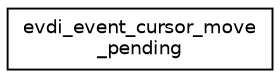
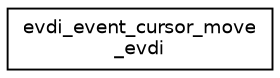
(140, 39) -> (140, 39)
